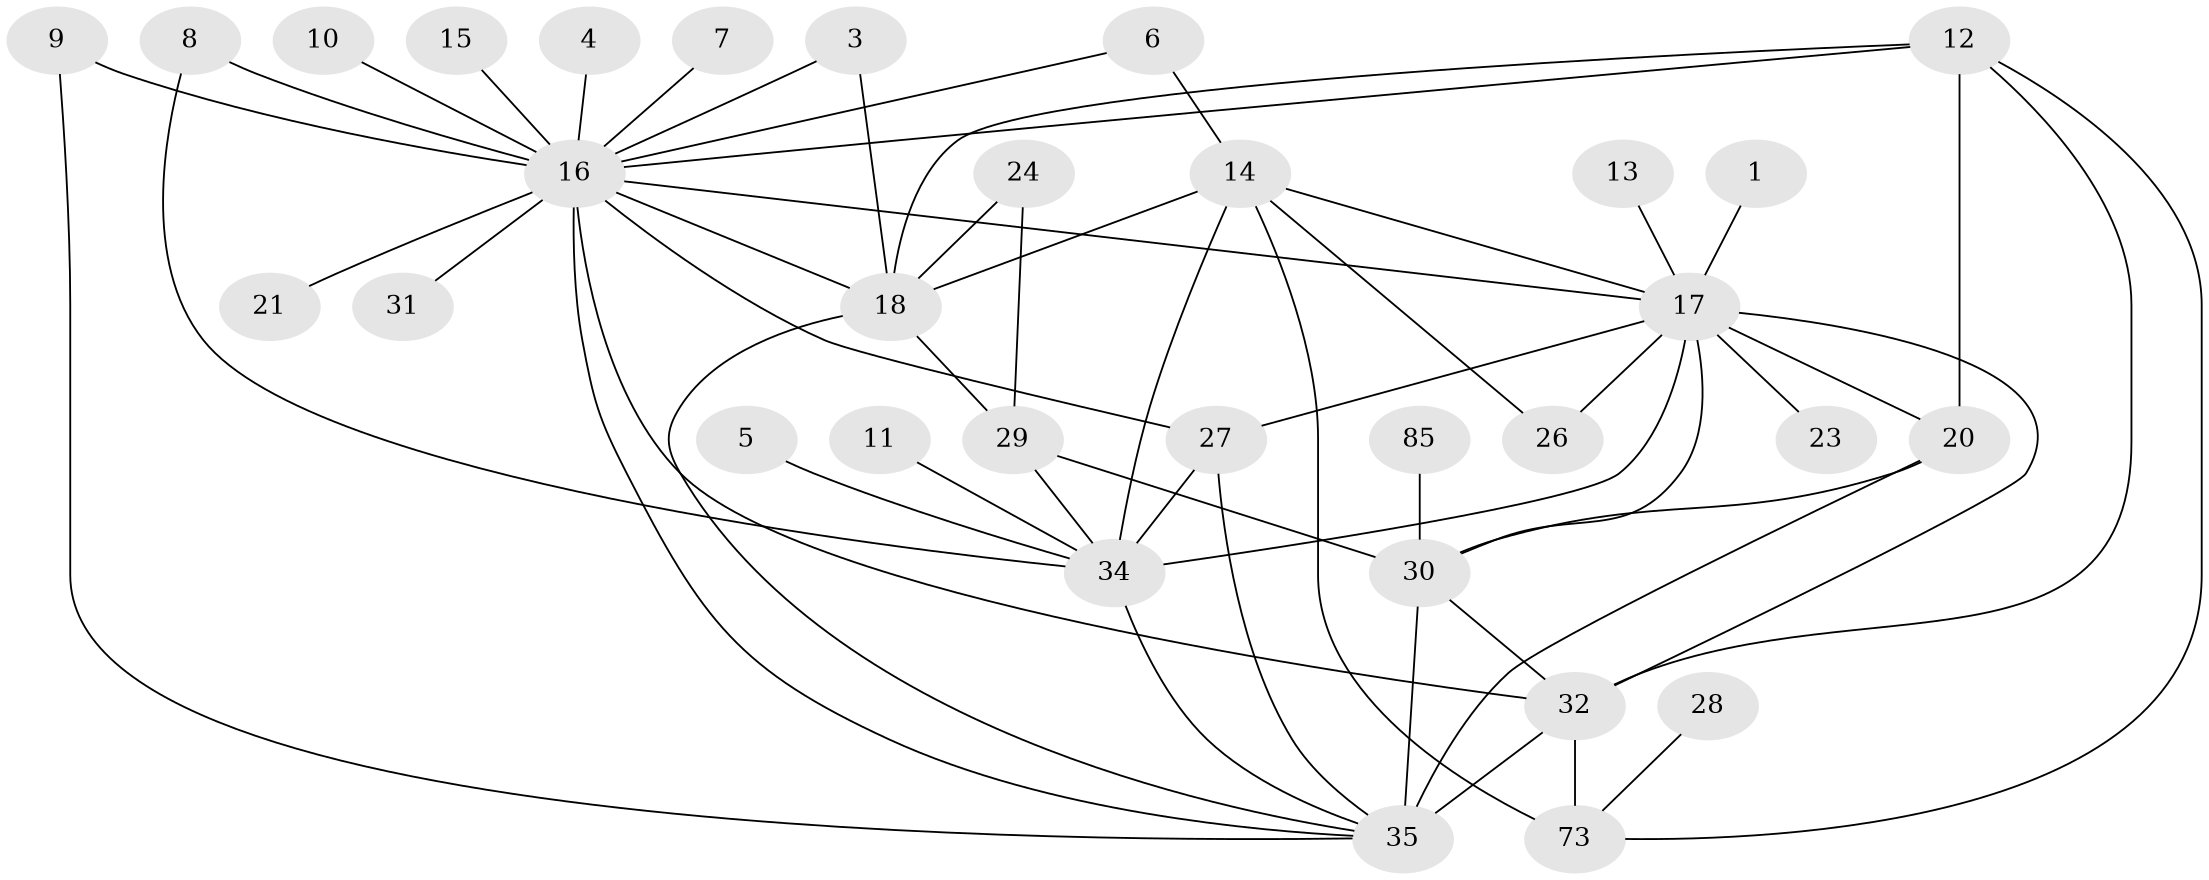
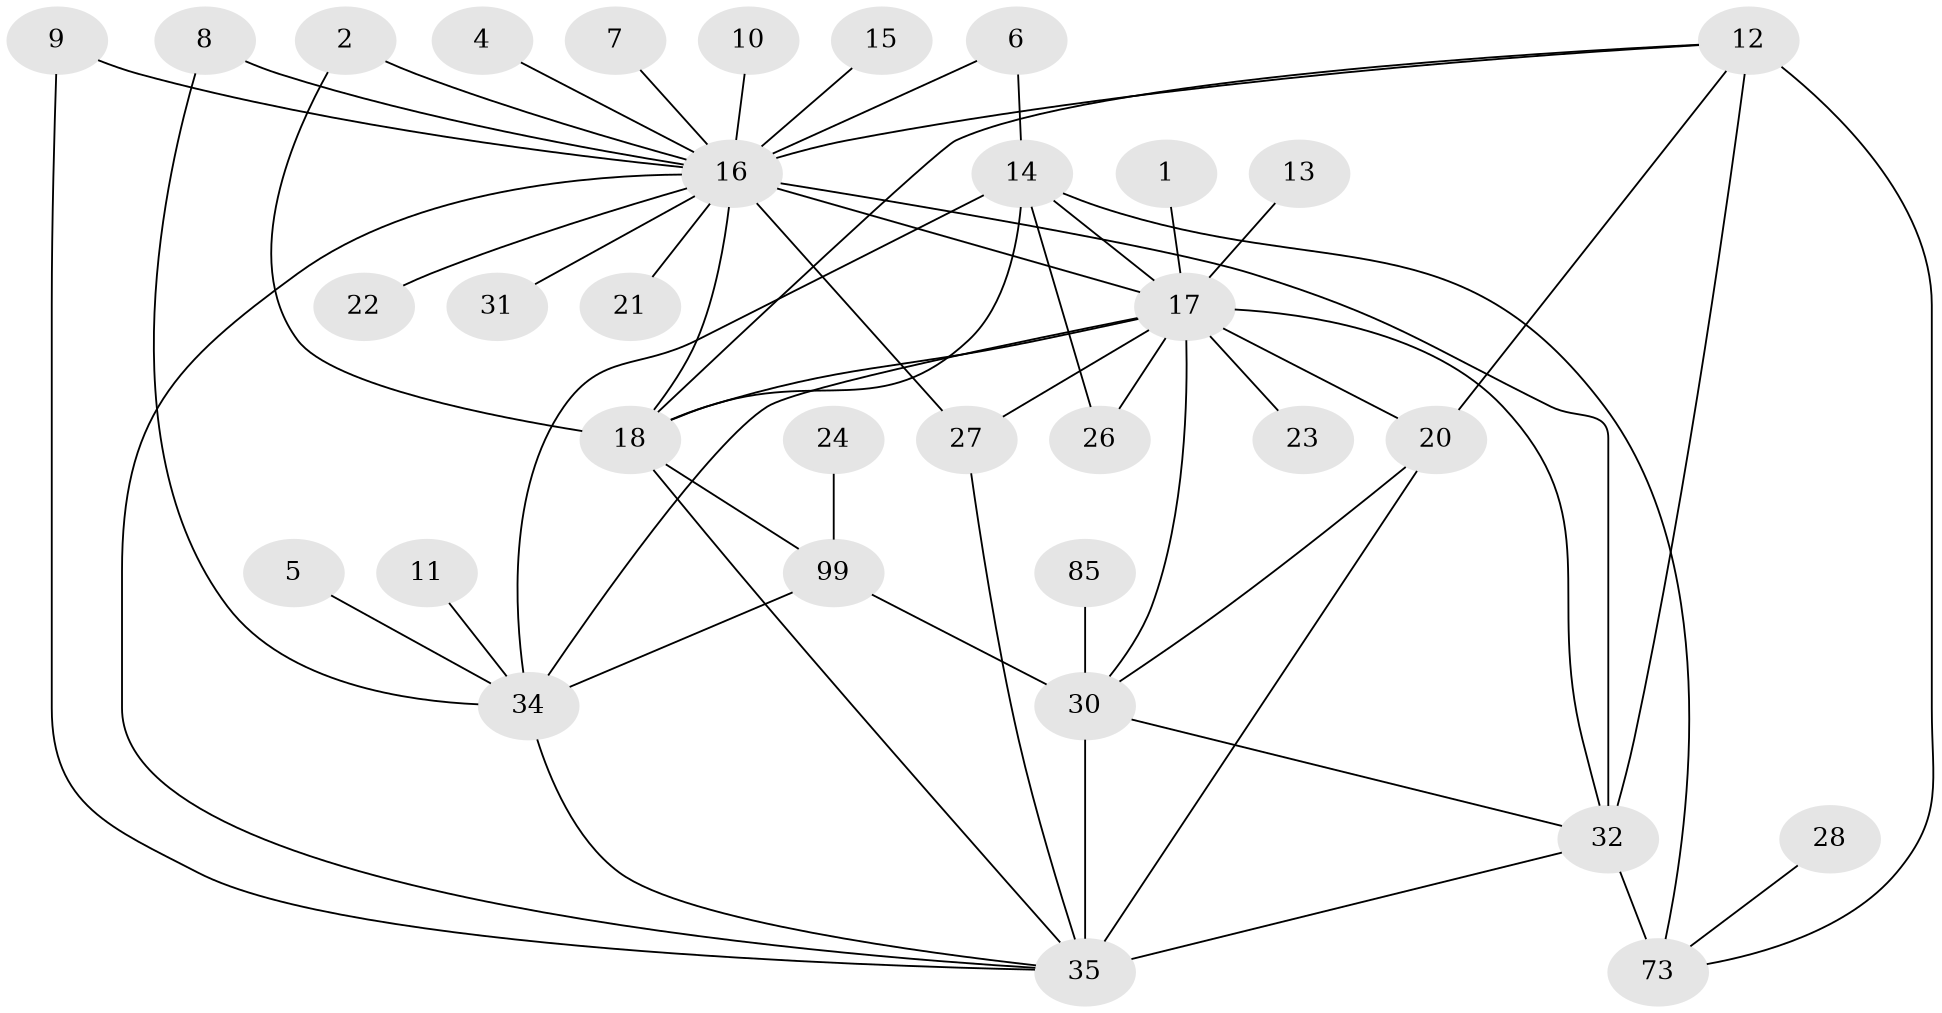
(856, 41) -> (346, 41)
(958, 240) -> (903, 364)
none -> (364, 307)
(1013, 440) -> (834, 573)
(1166, 507) -> none
